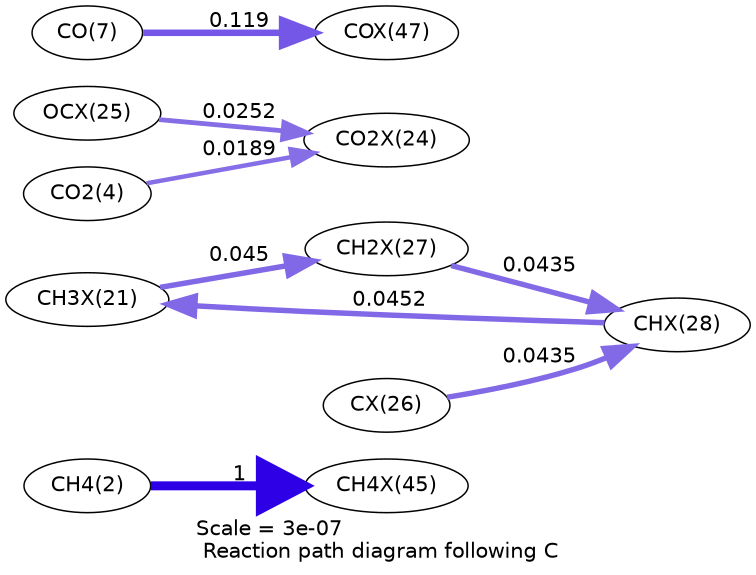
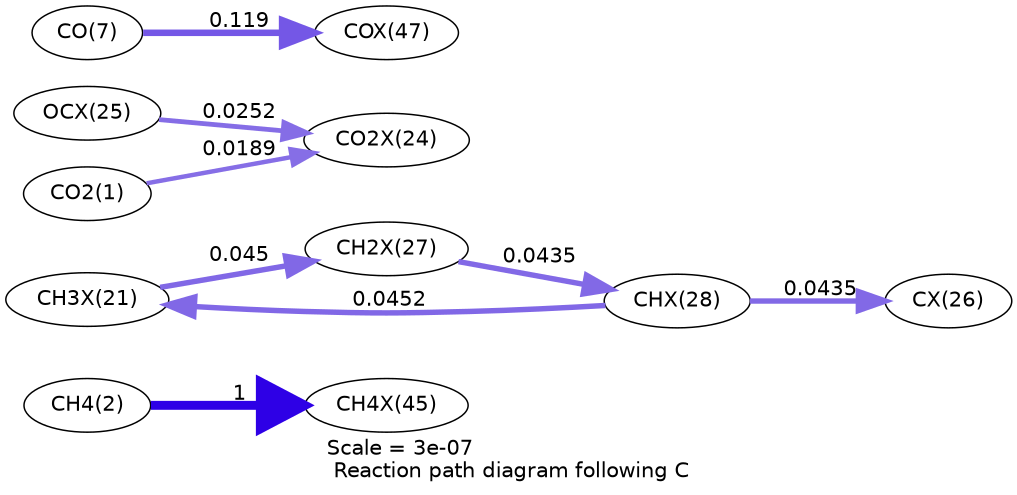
(87, 194) -> (87, 194)
(528, 381) -> (804, 301)
